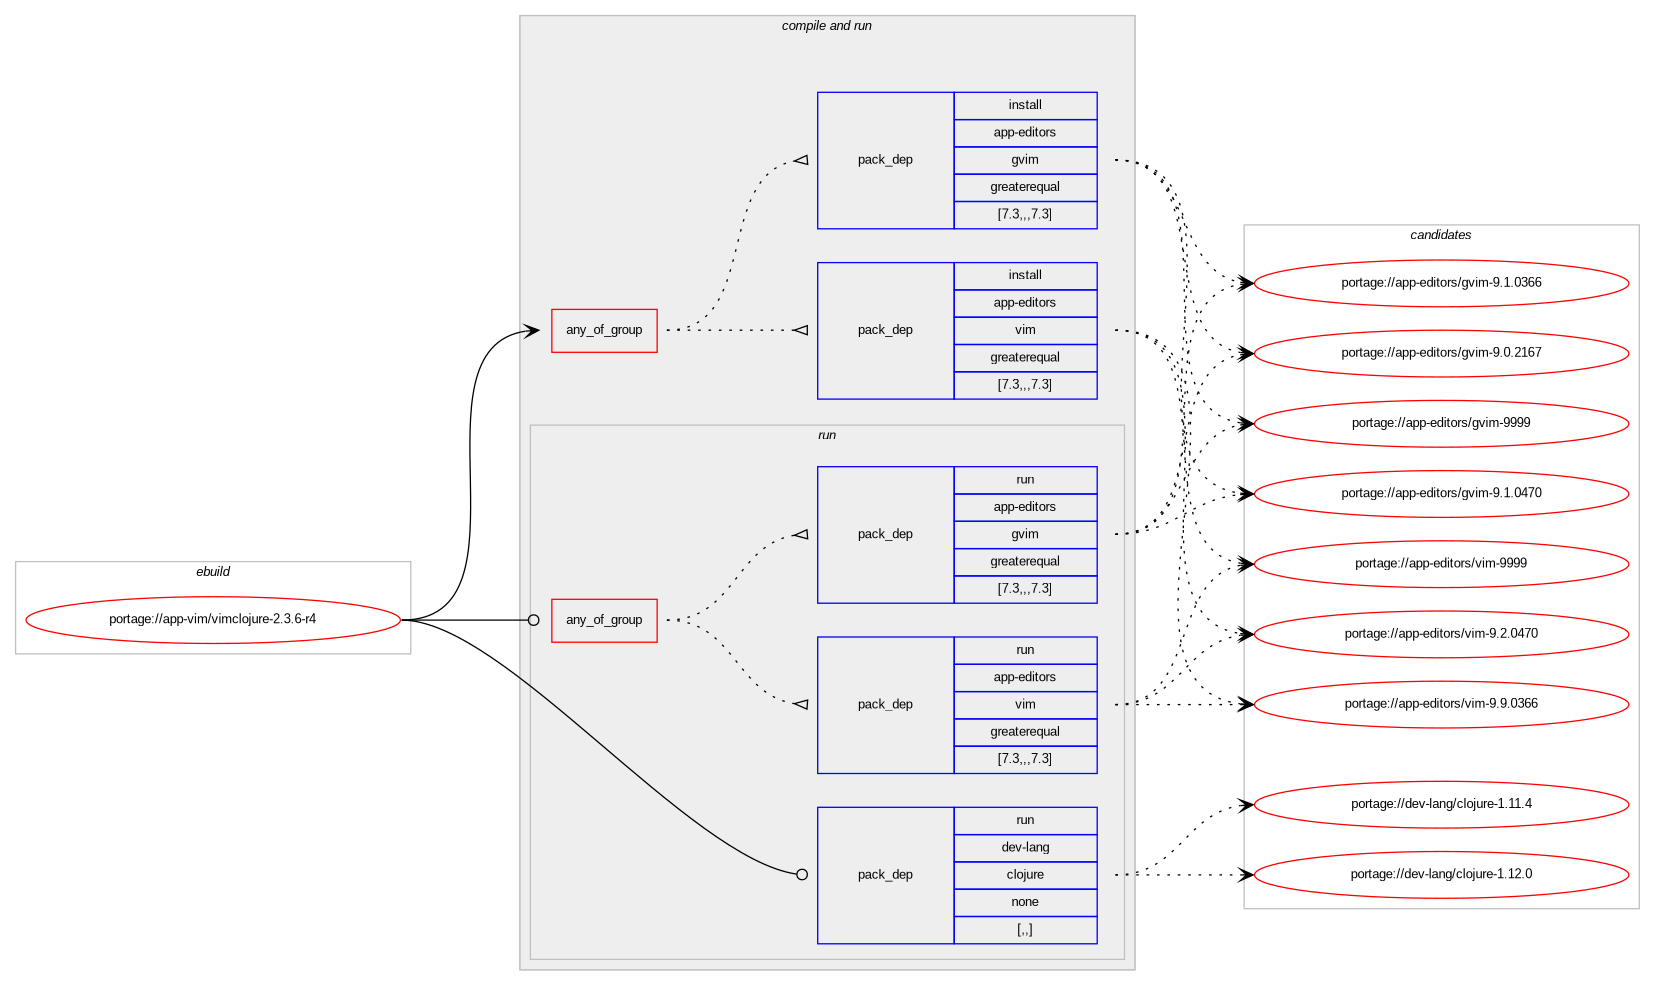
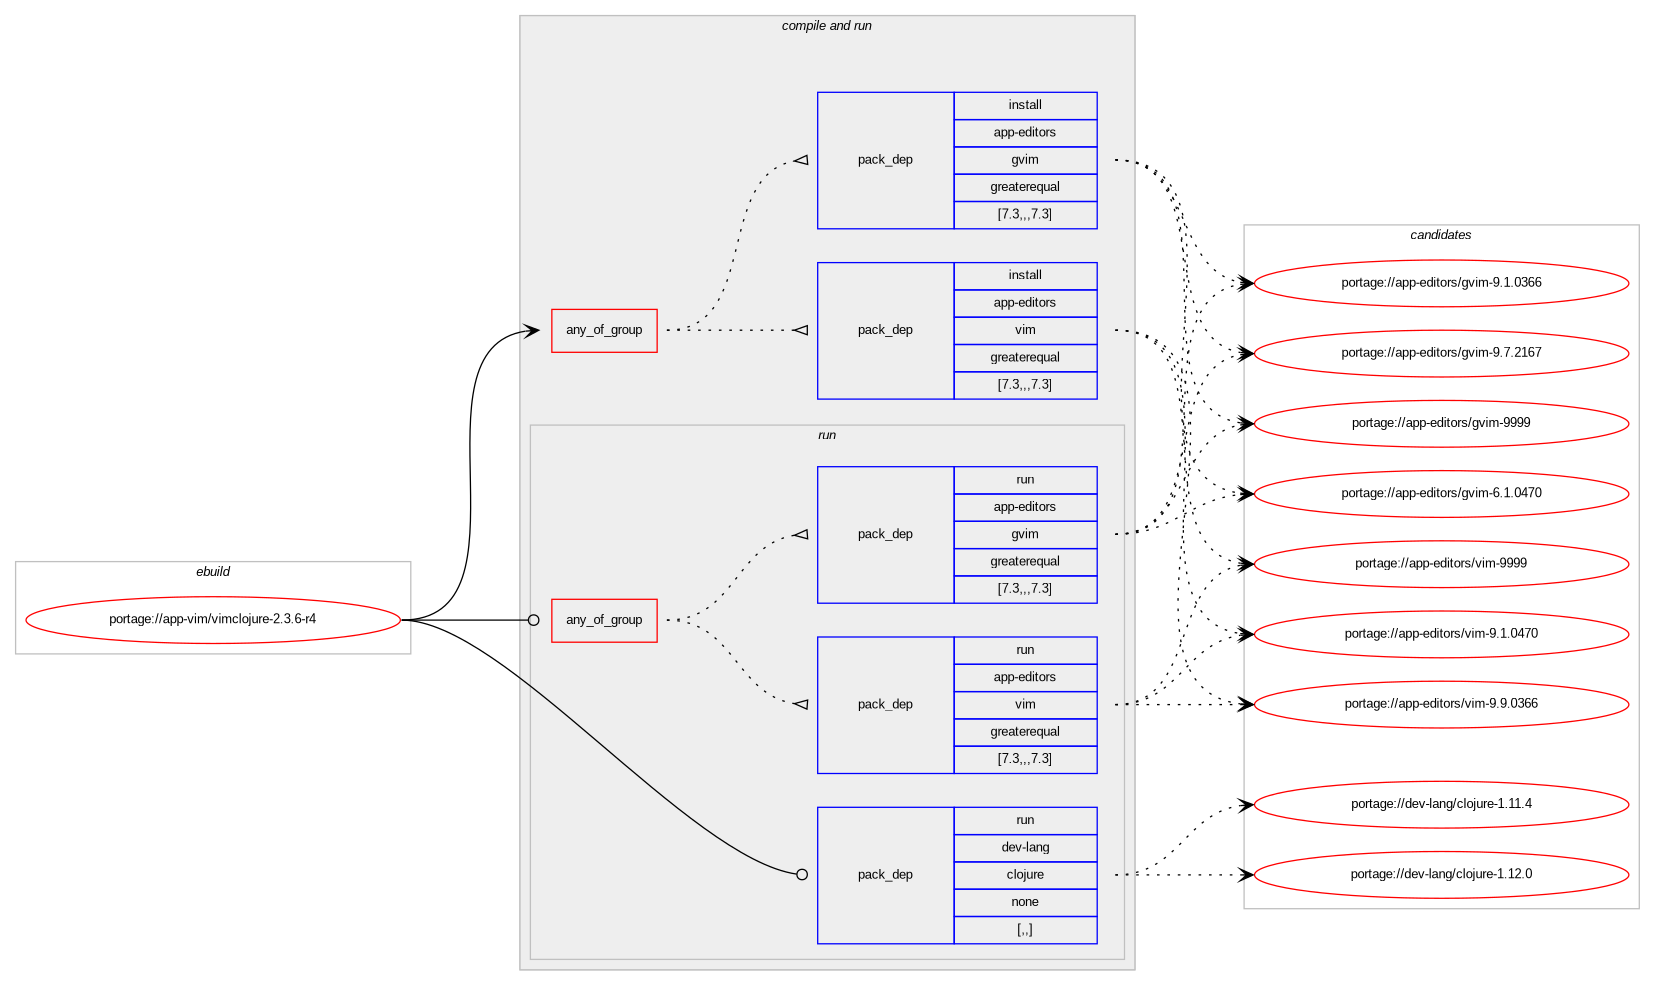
(1442, 354) -> (1442, 354)
(1442, 494) -> (1442, 494)
(1442, 634) -> (1442, 634)
